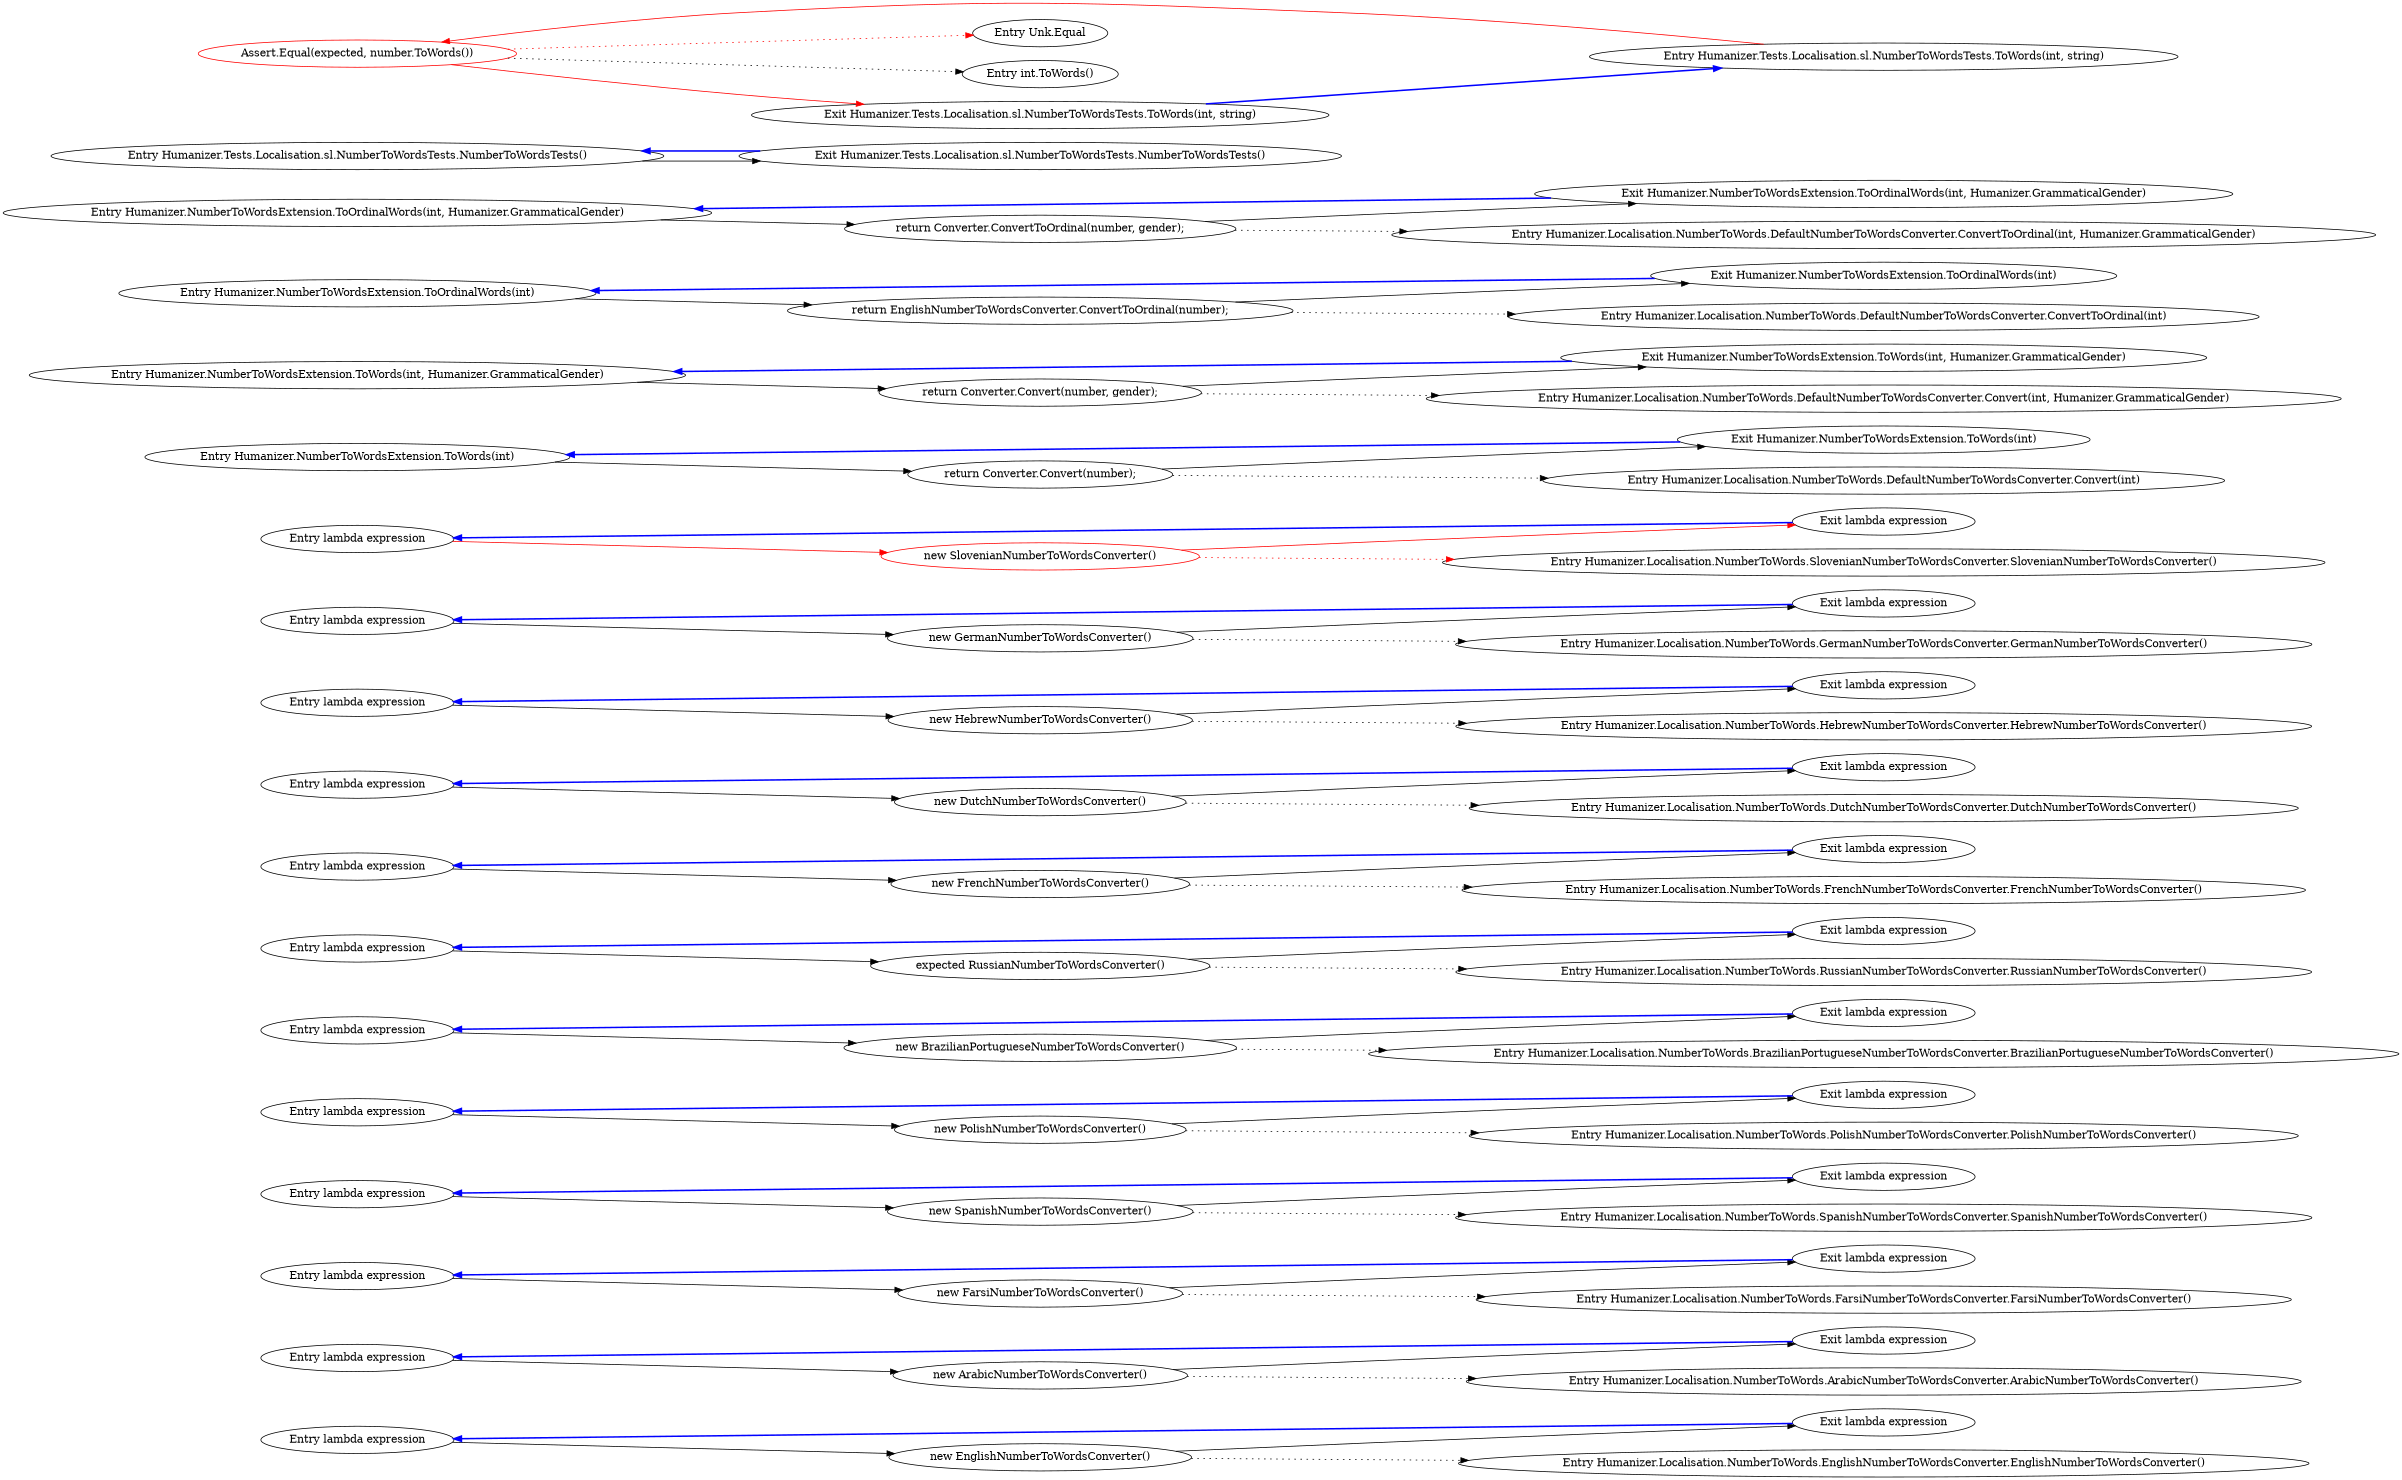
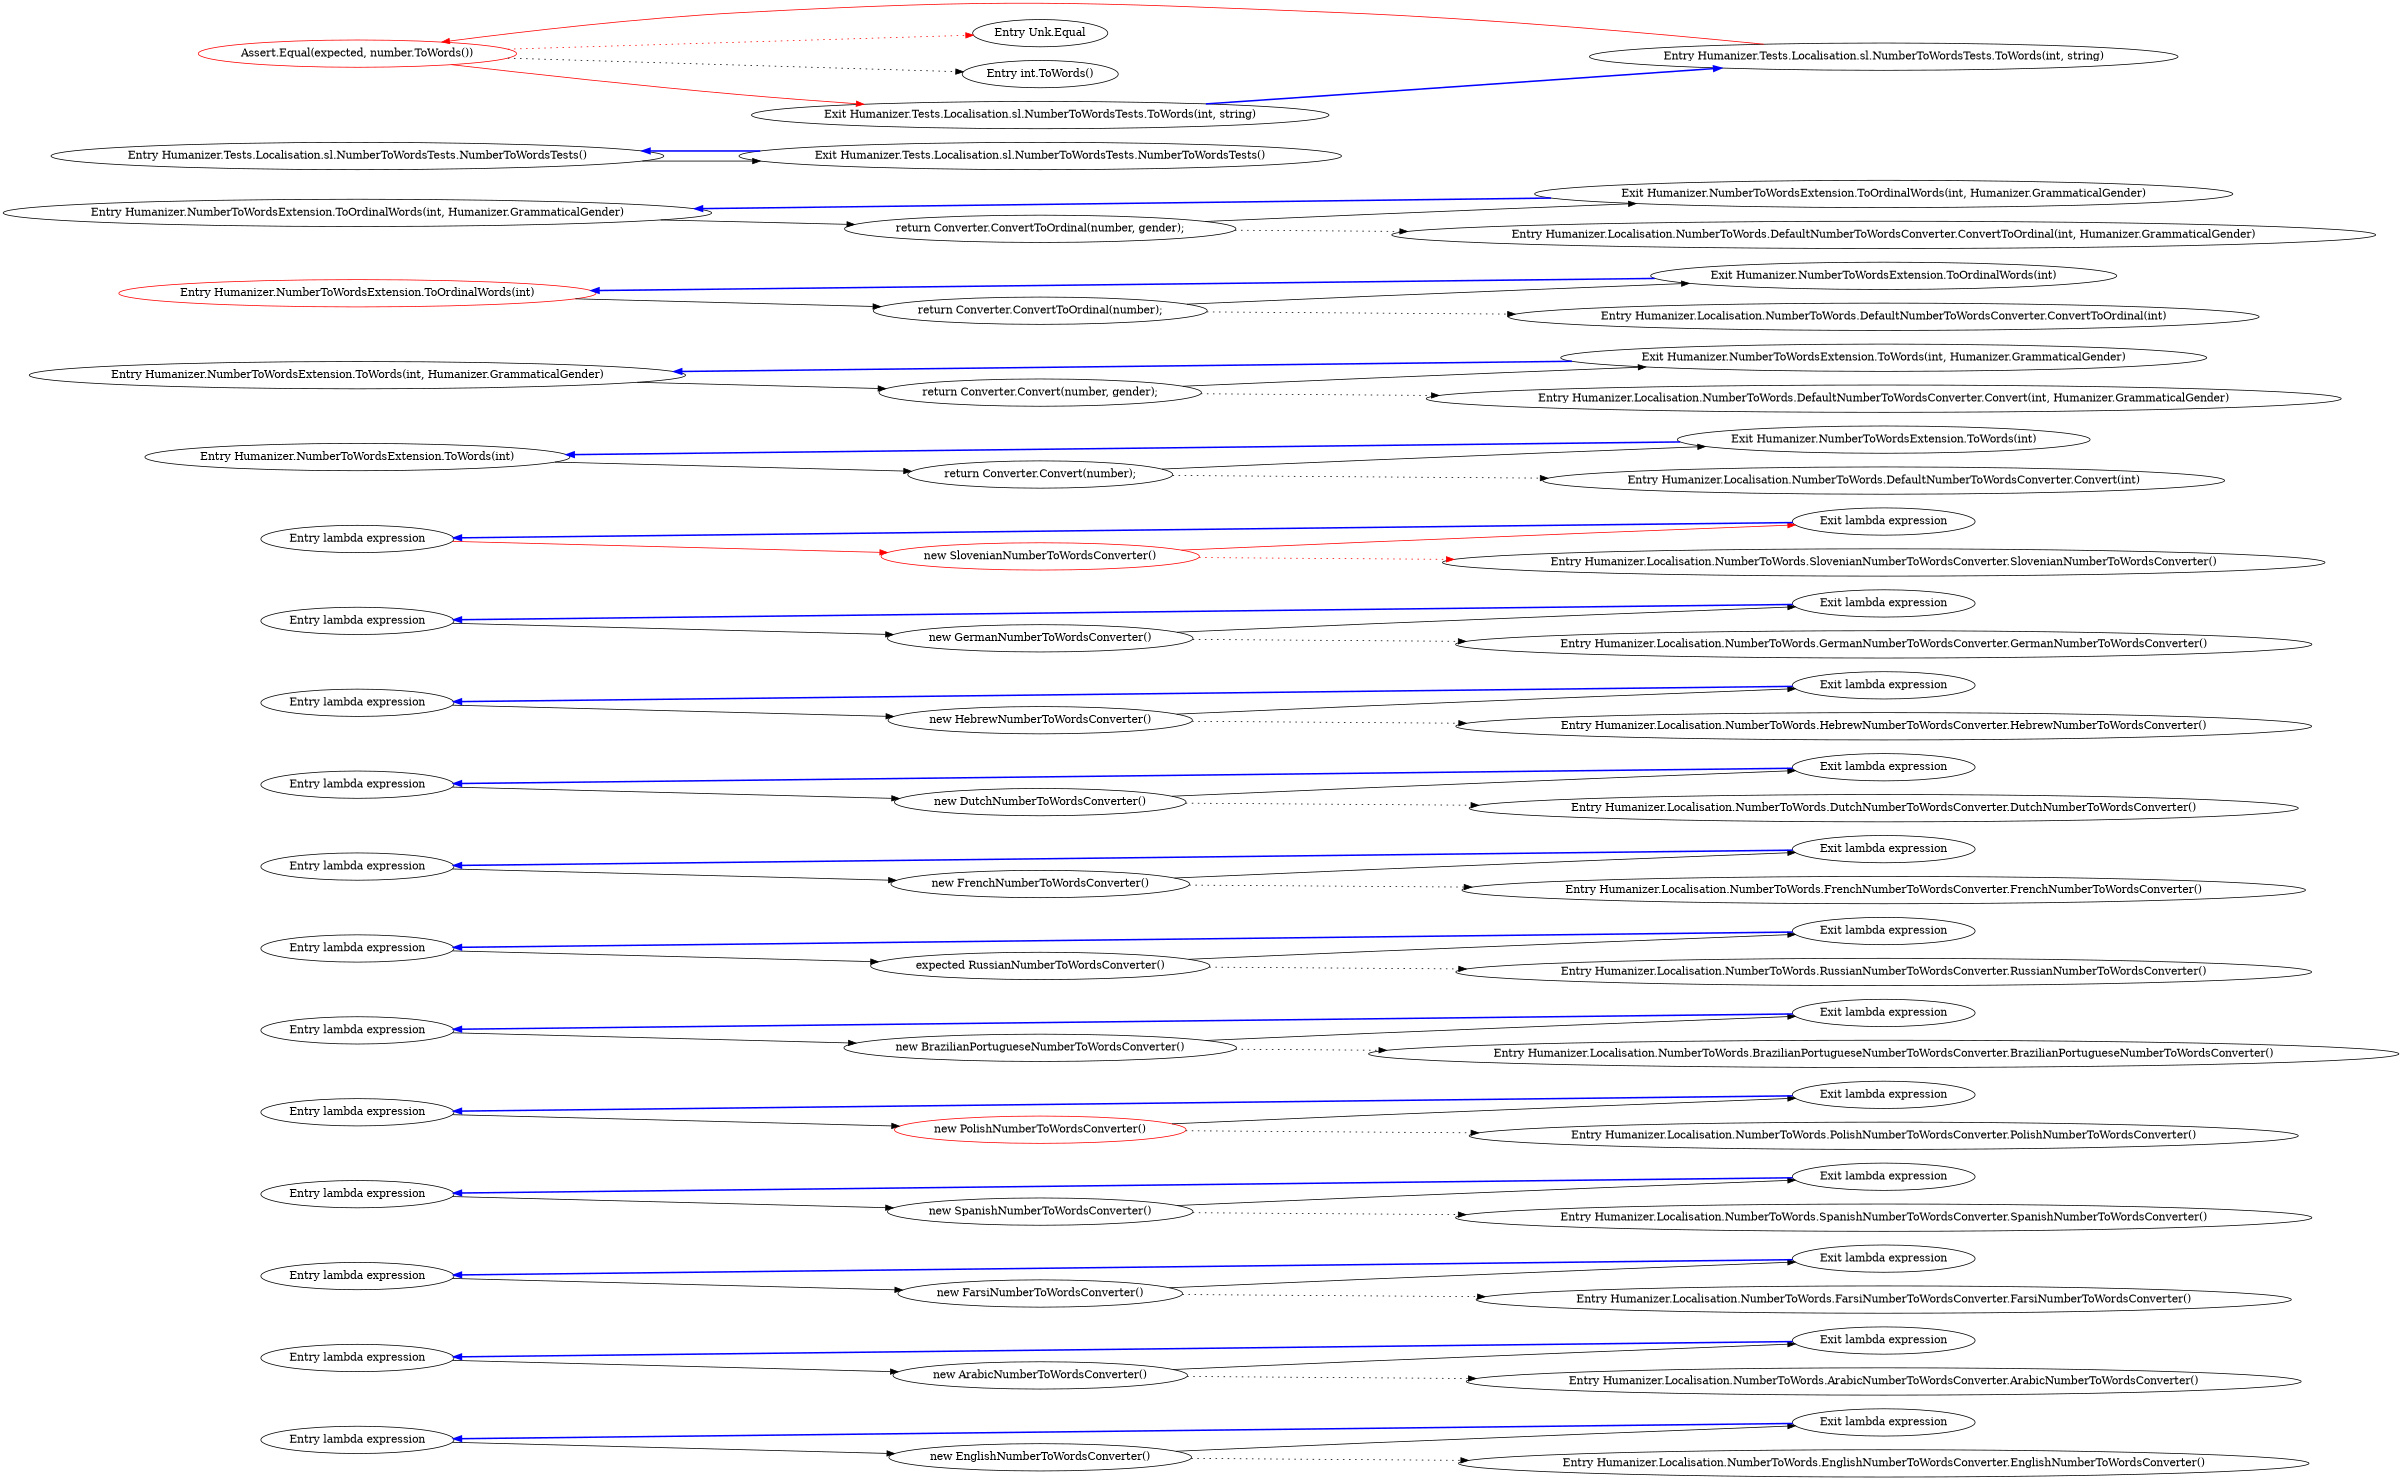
(357, 293) -> (357, 293)
(1040, 311) -> (1040, 311)
(1040, 1130) -> (1040, 1130)
